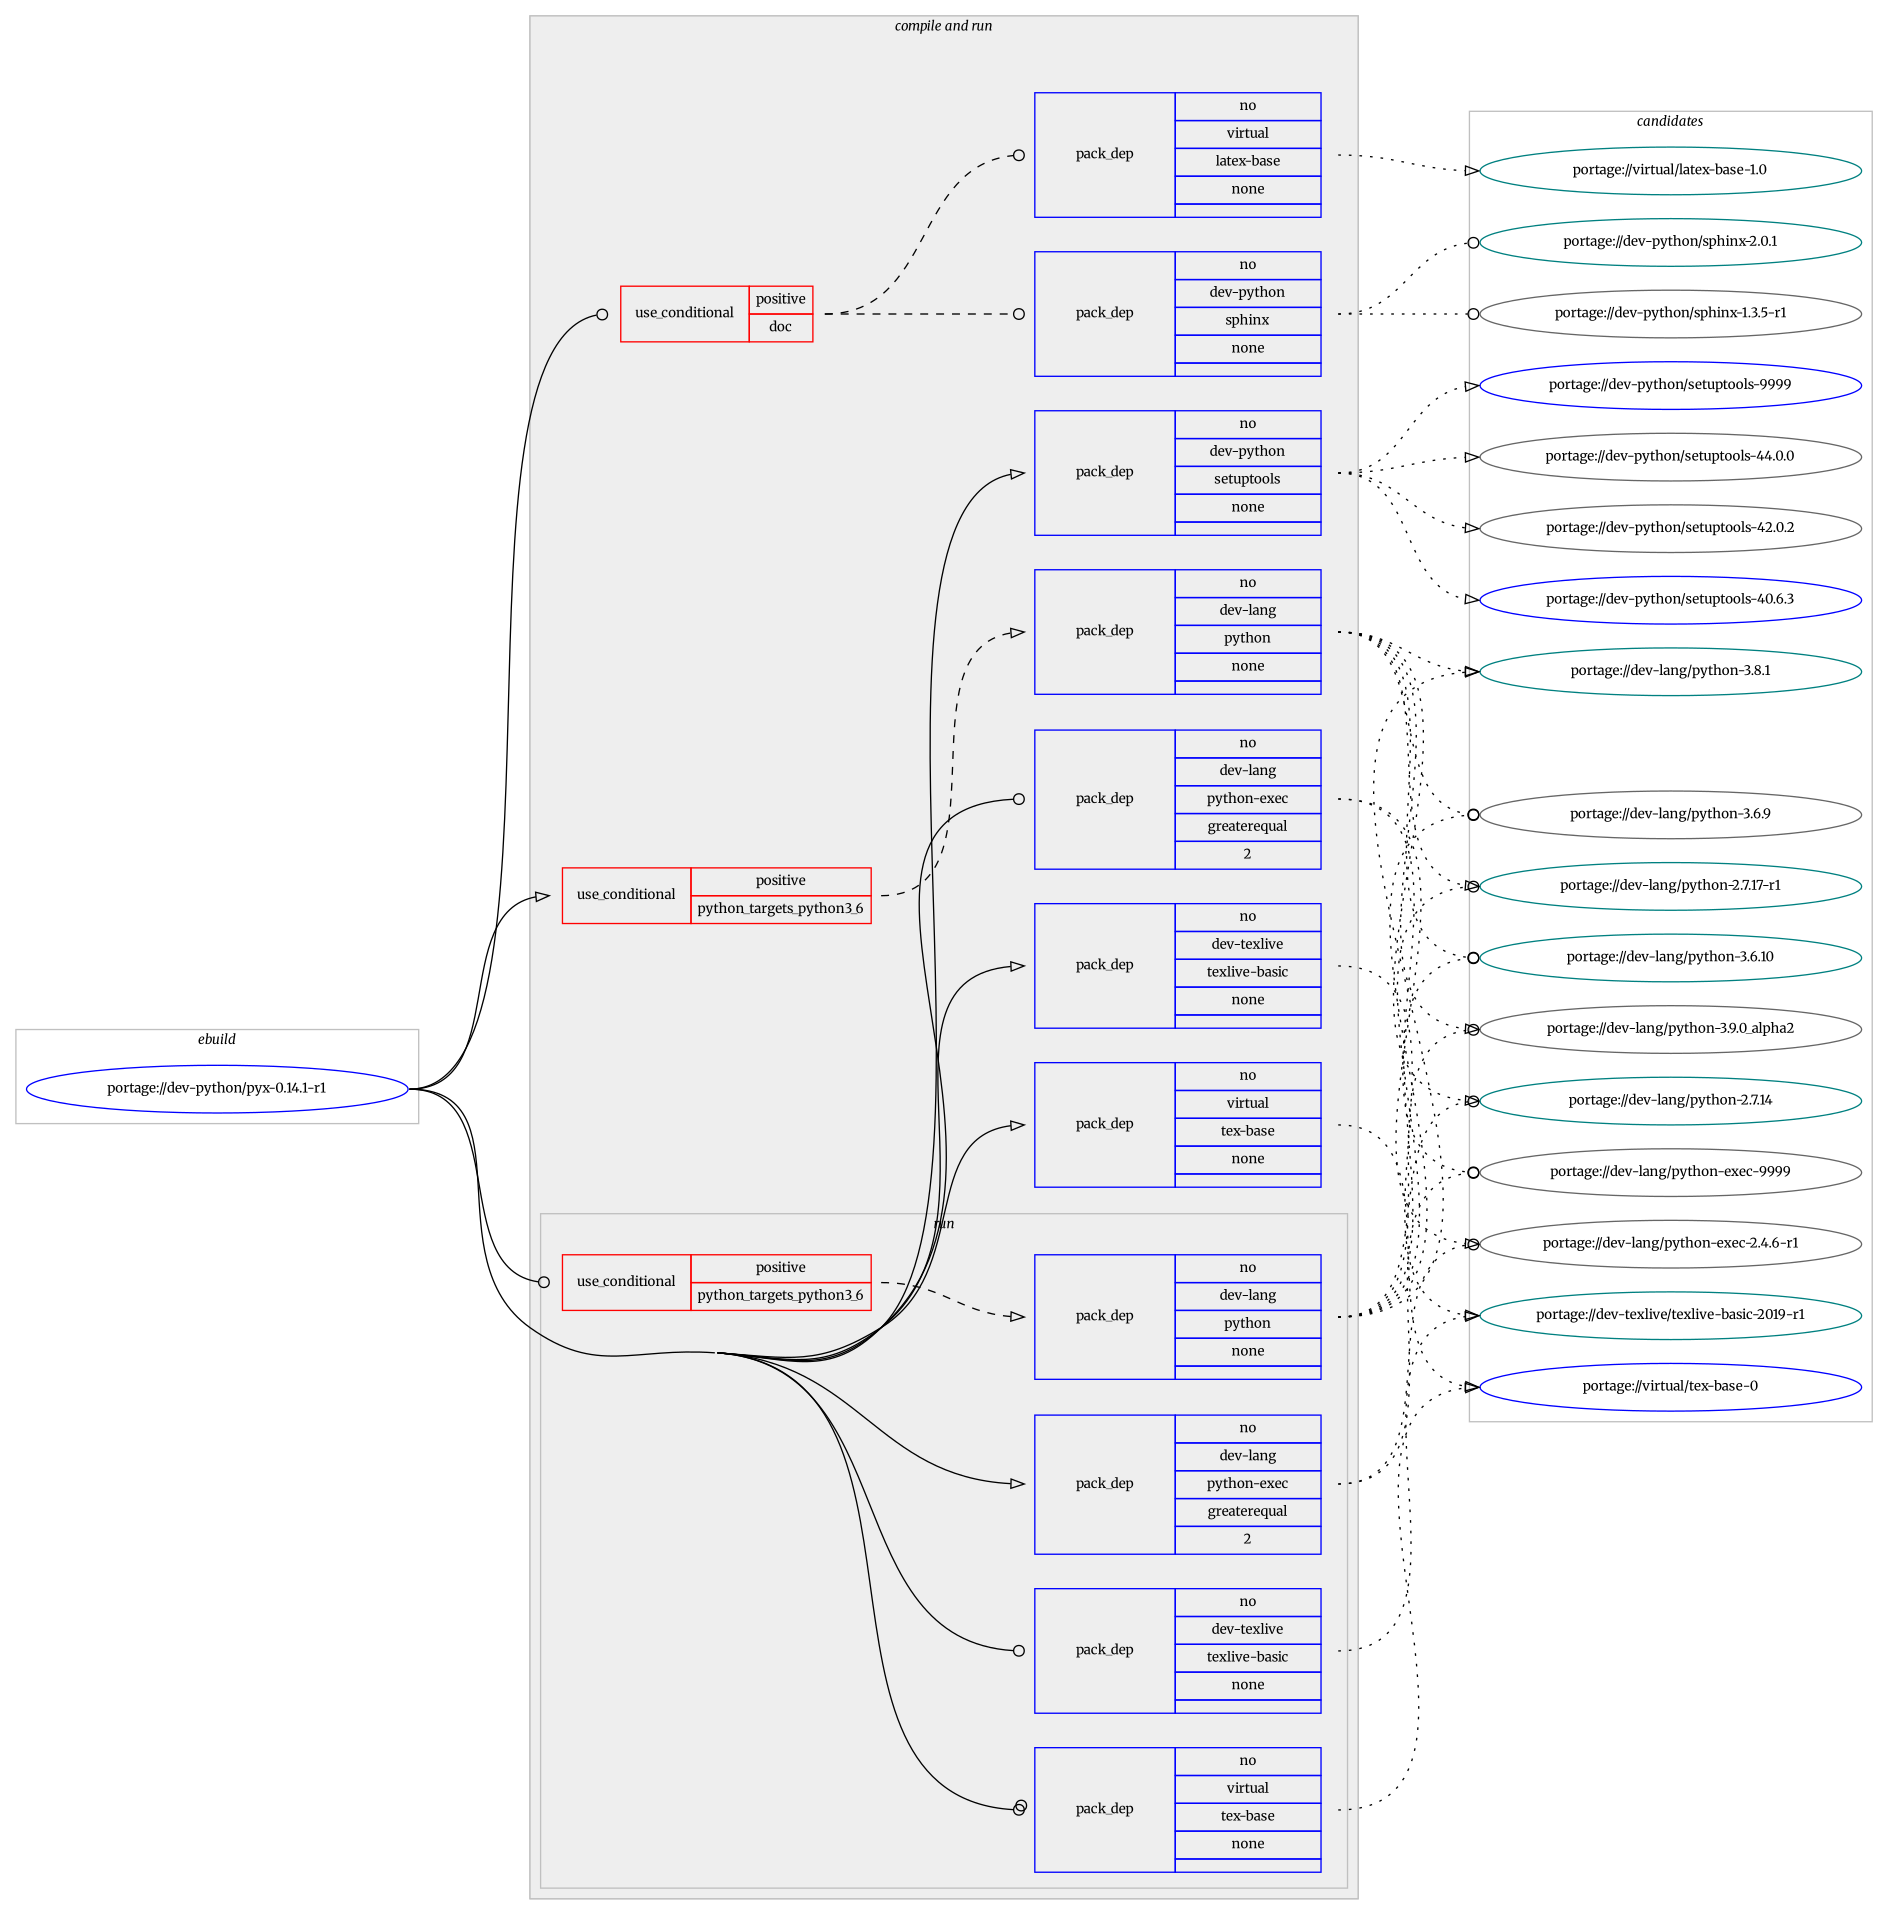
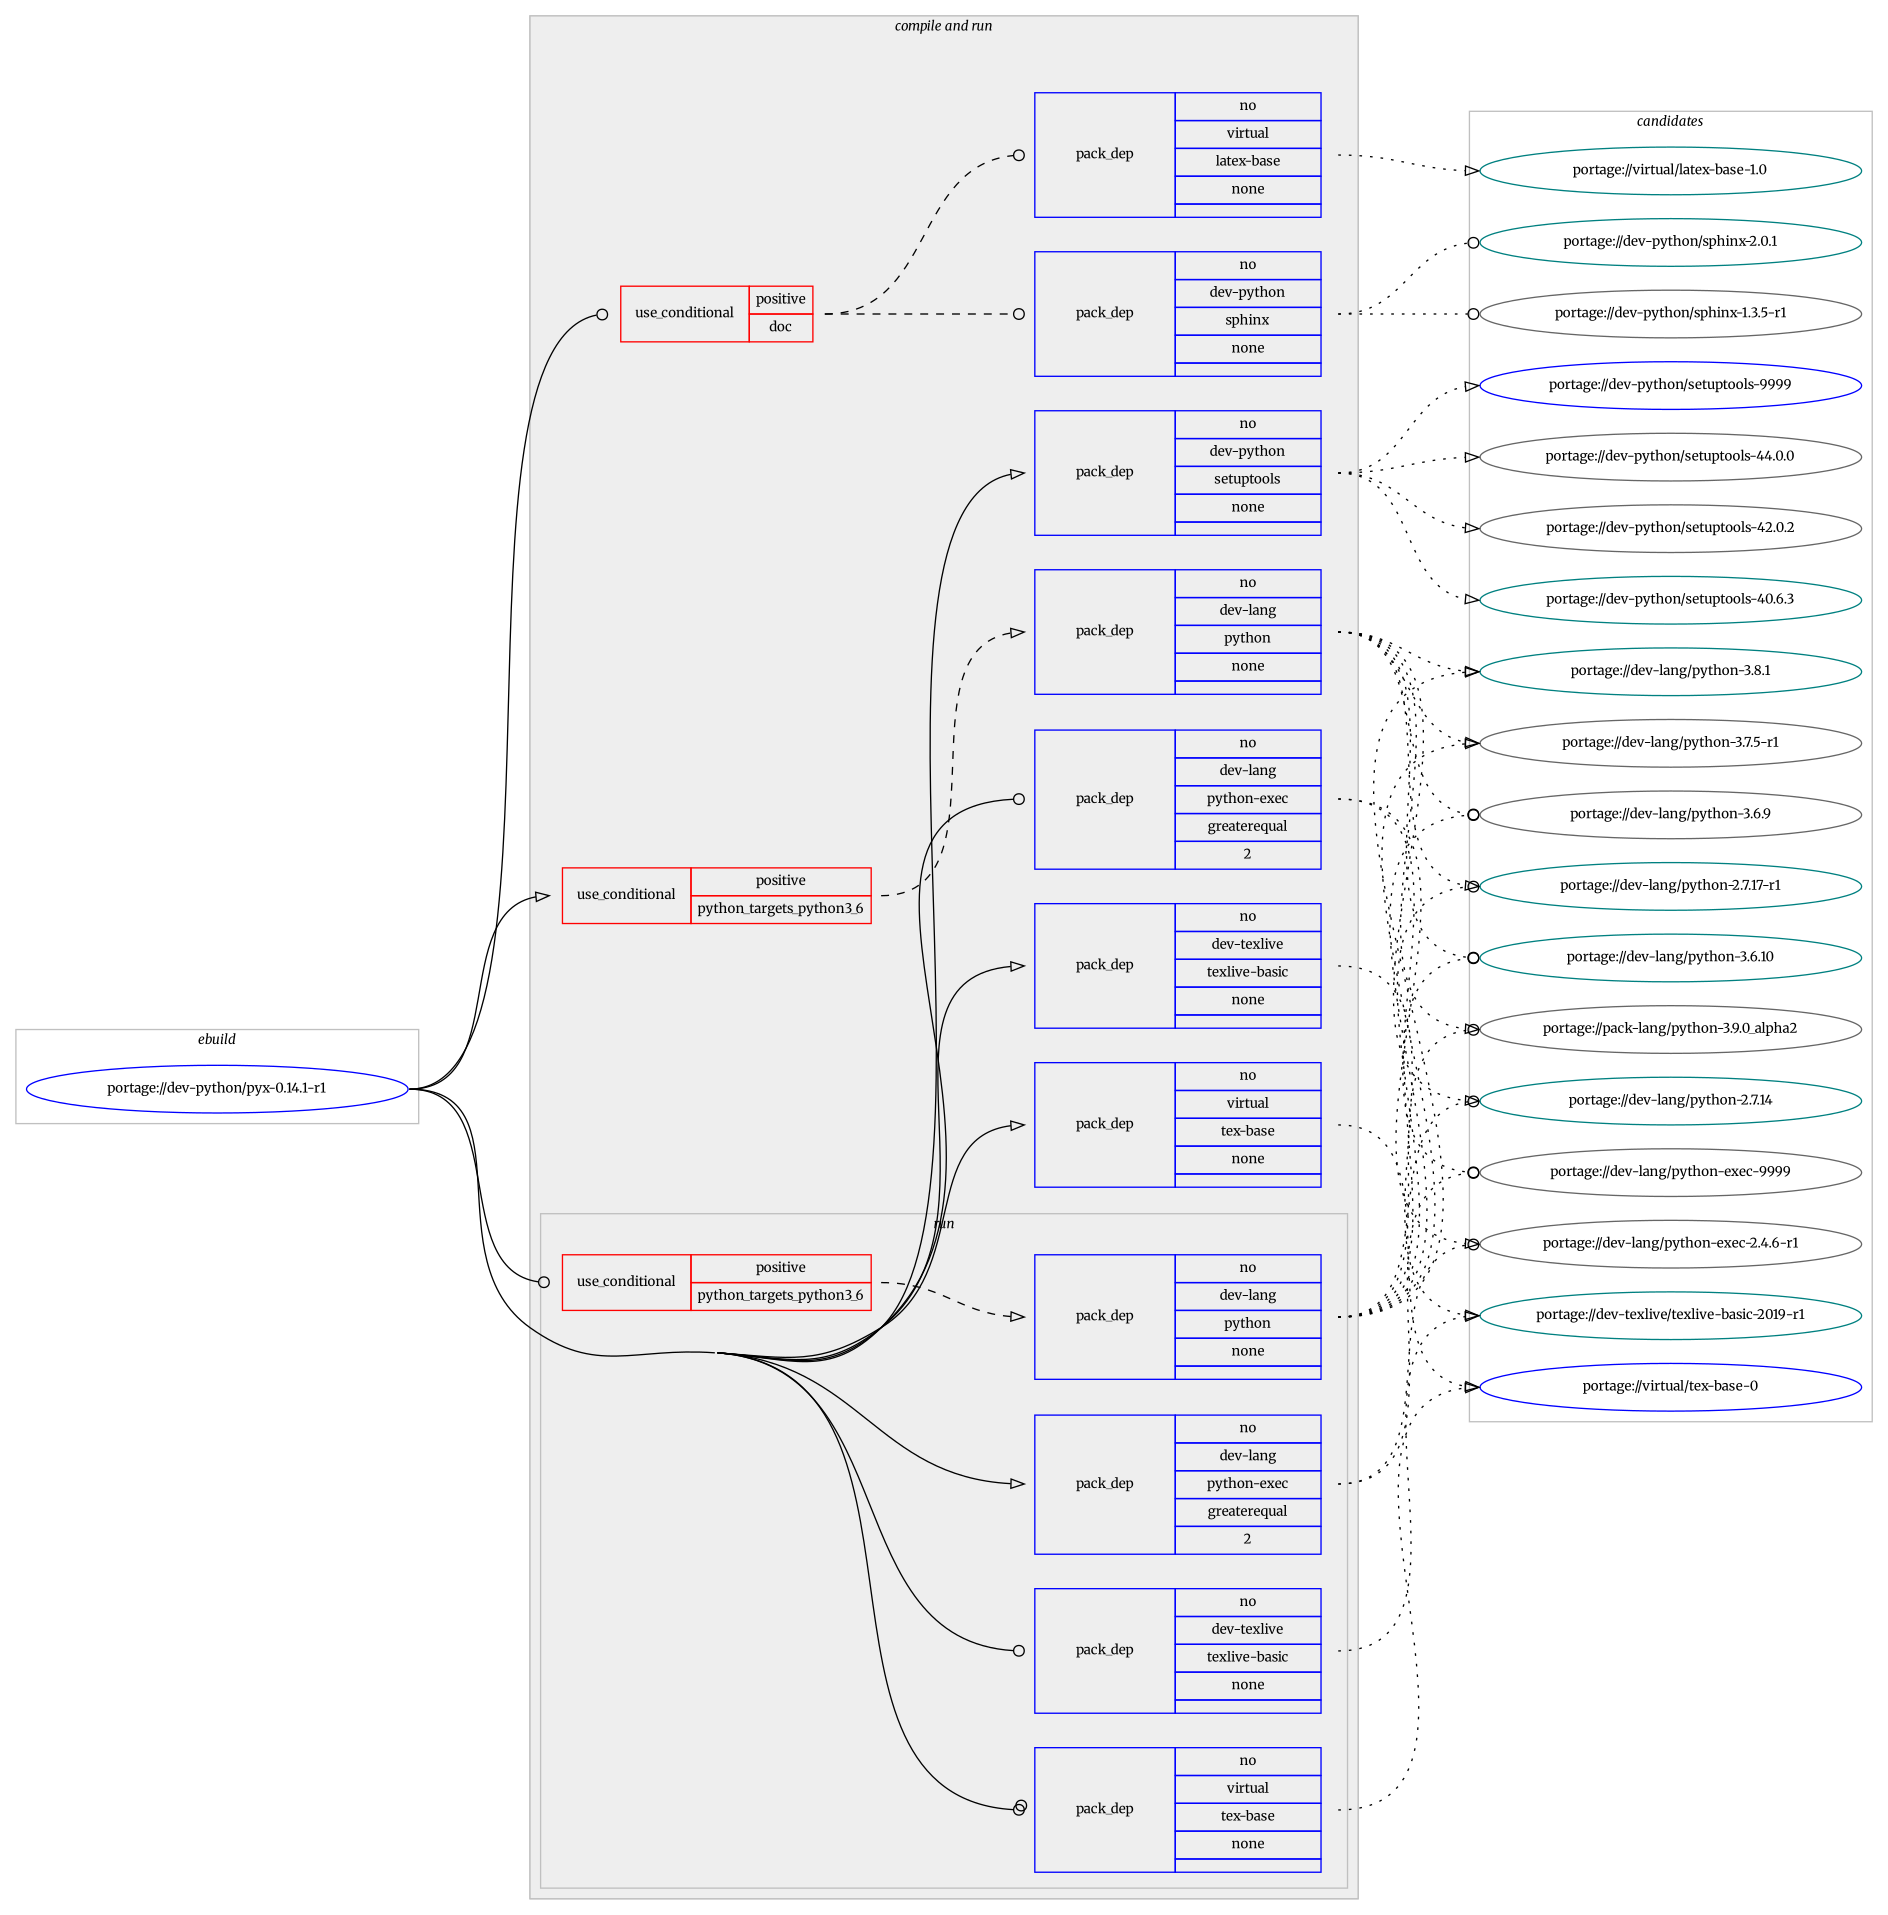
(1671, 600) -> (1671, 600)
none -> (1671, 743)
(1671, 1030) -> (1671, 1030)
